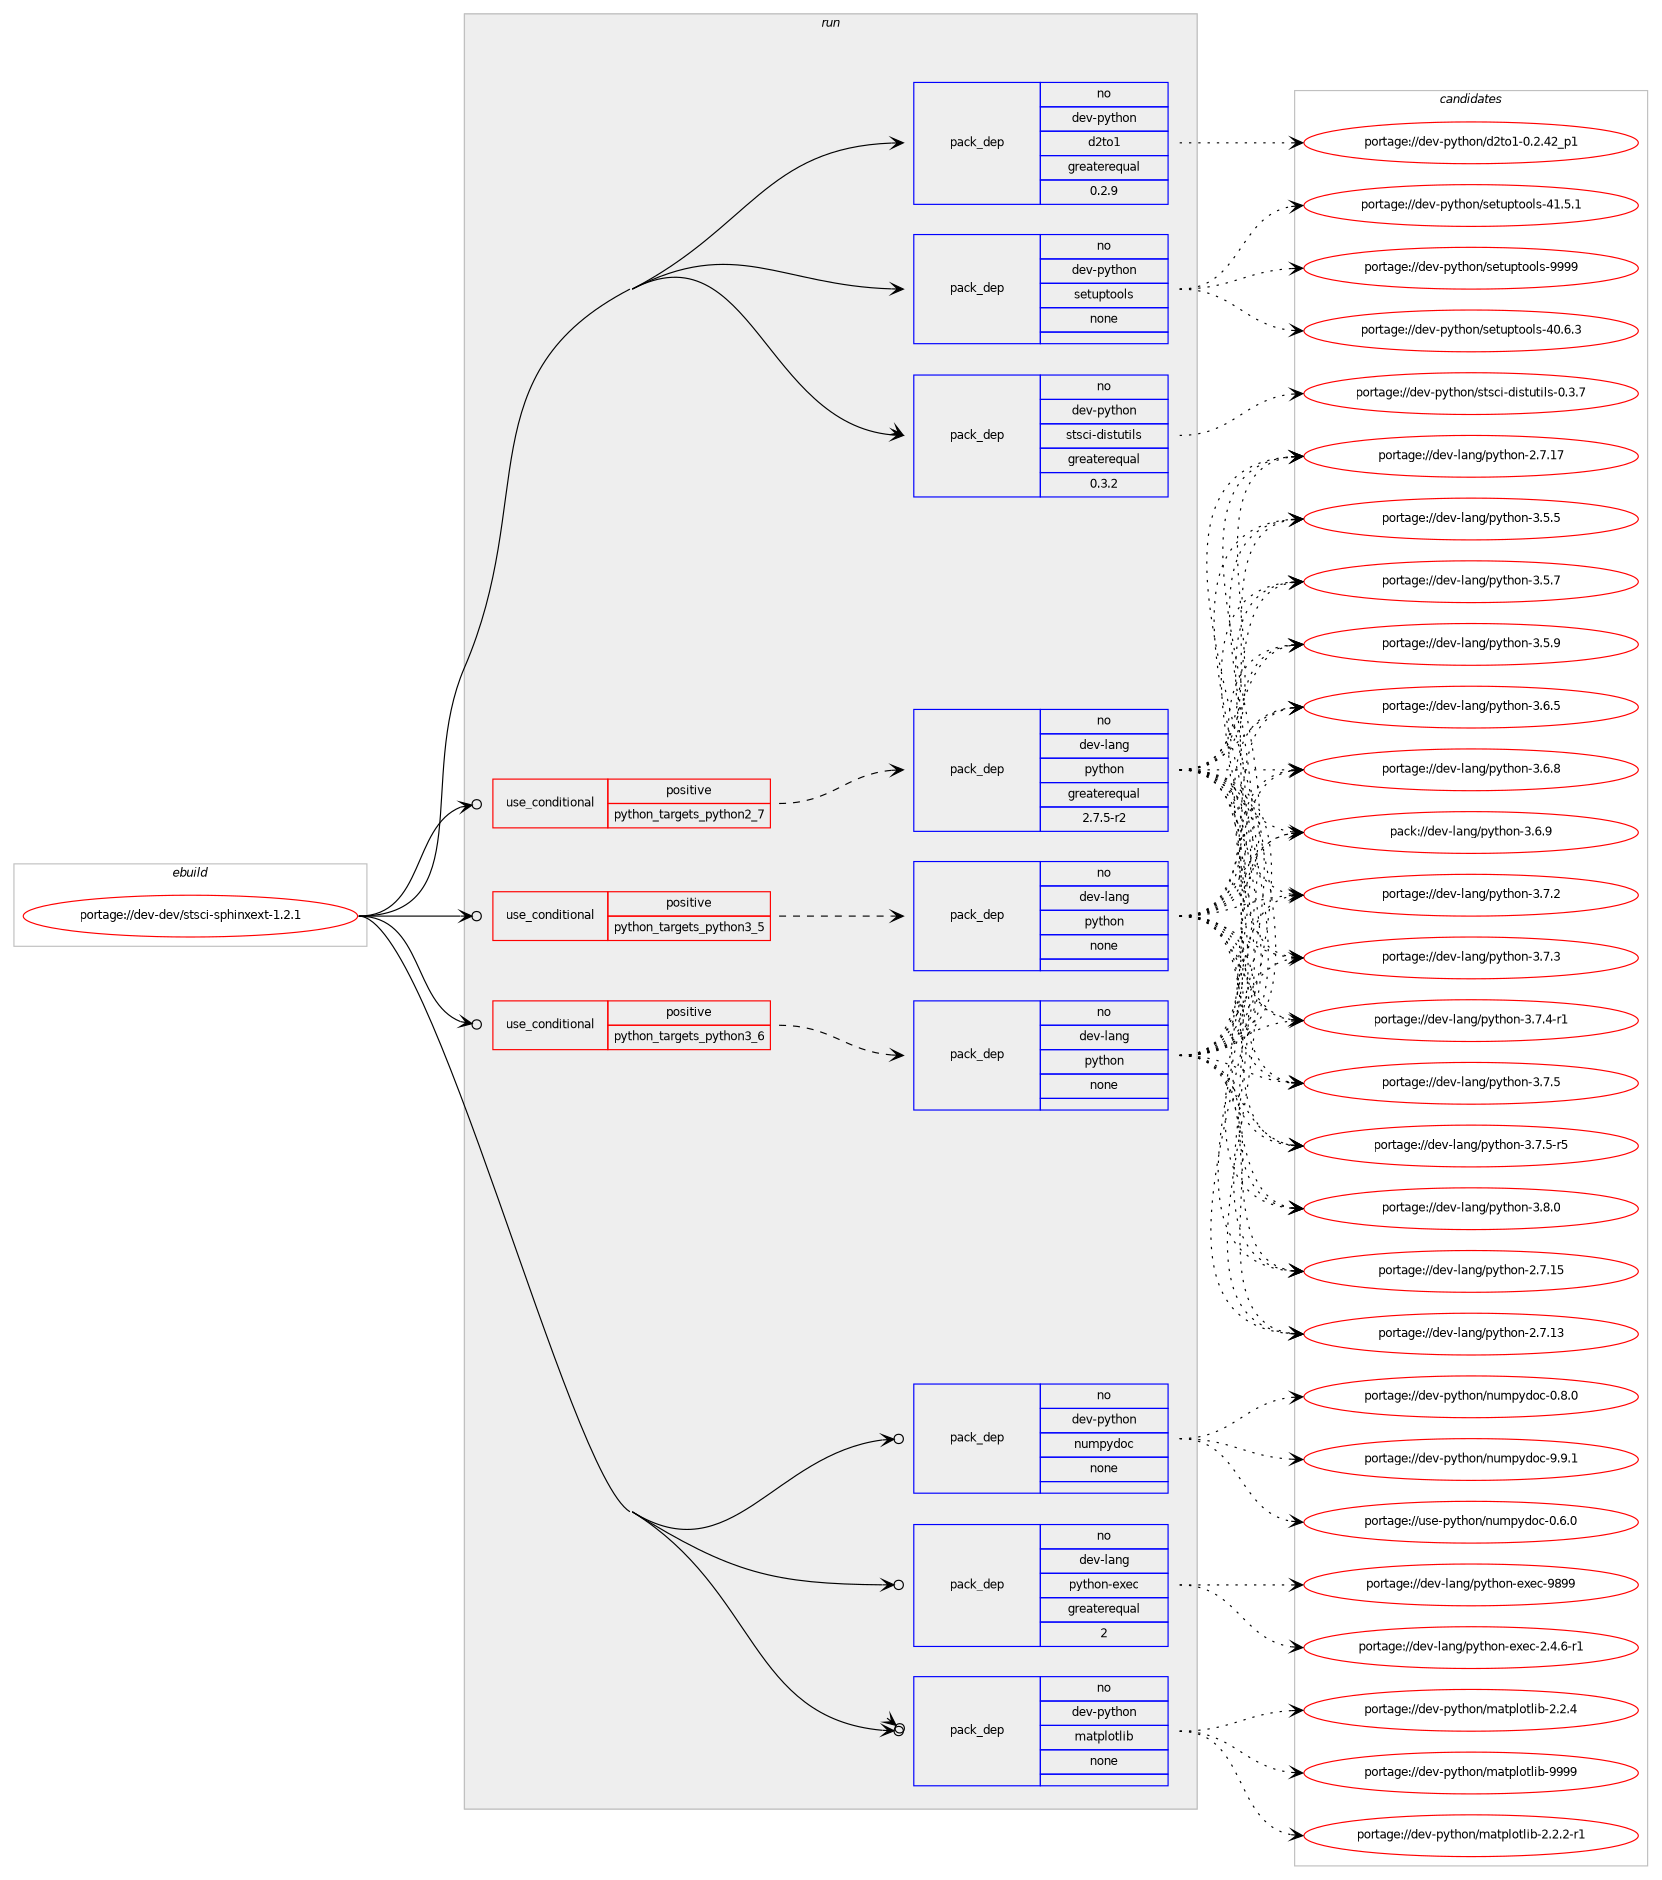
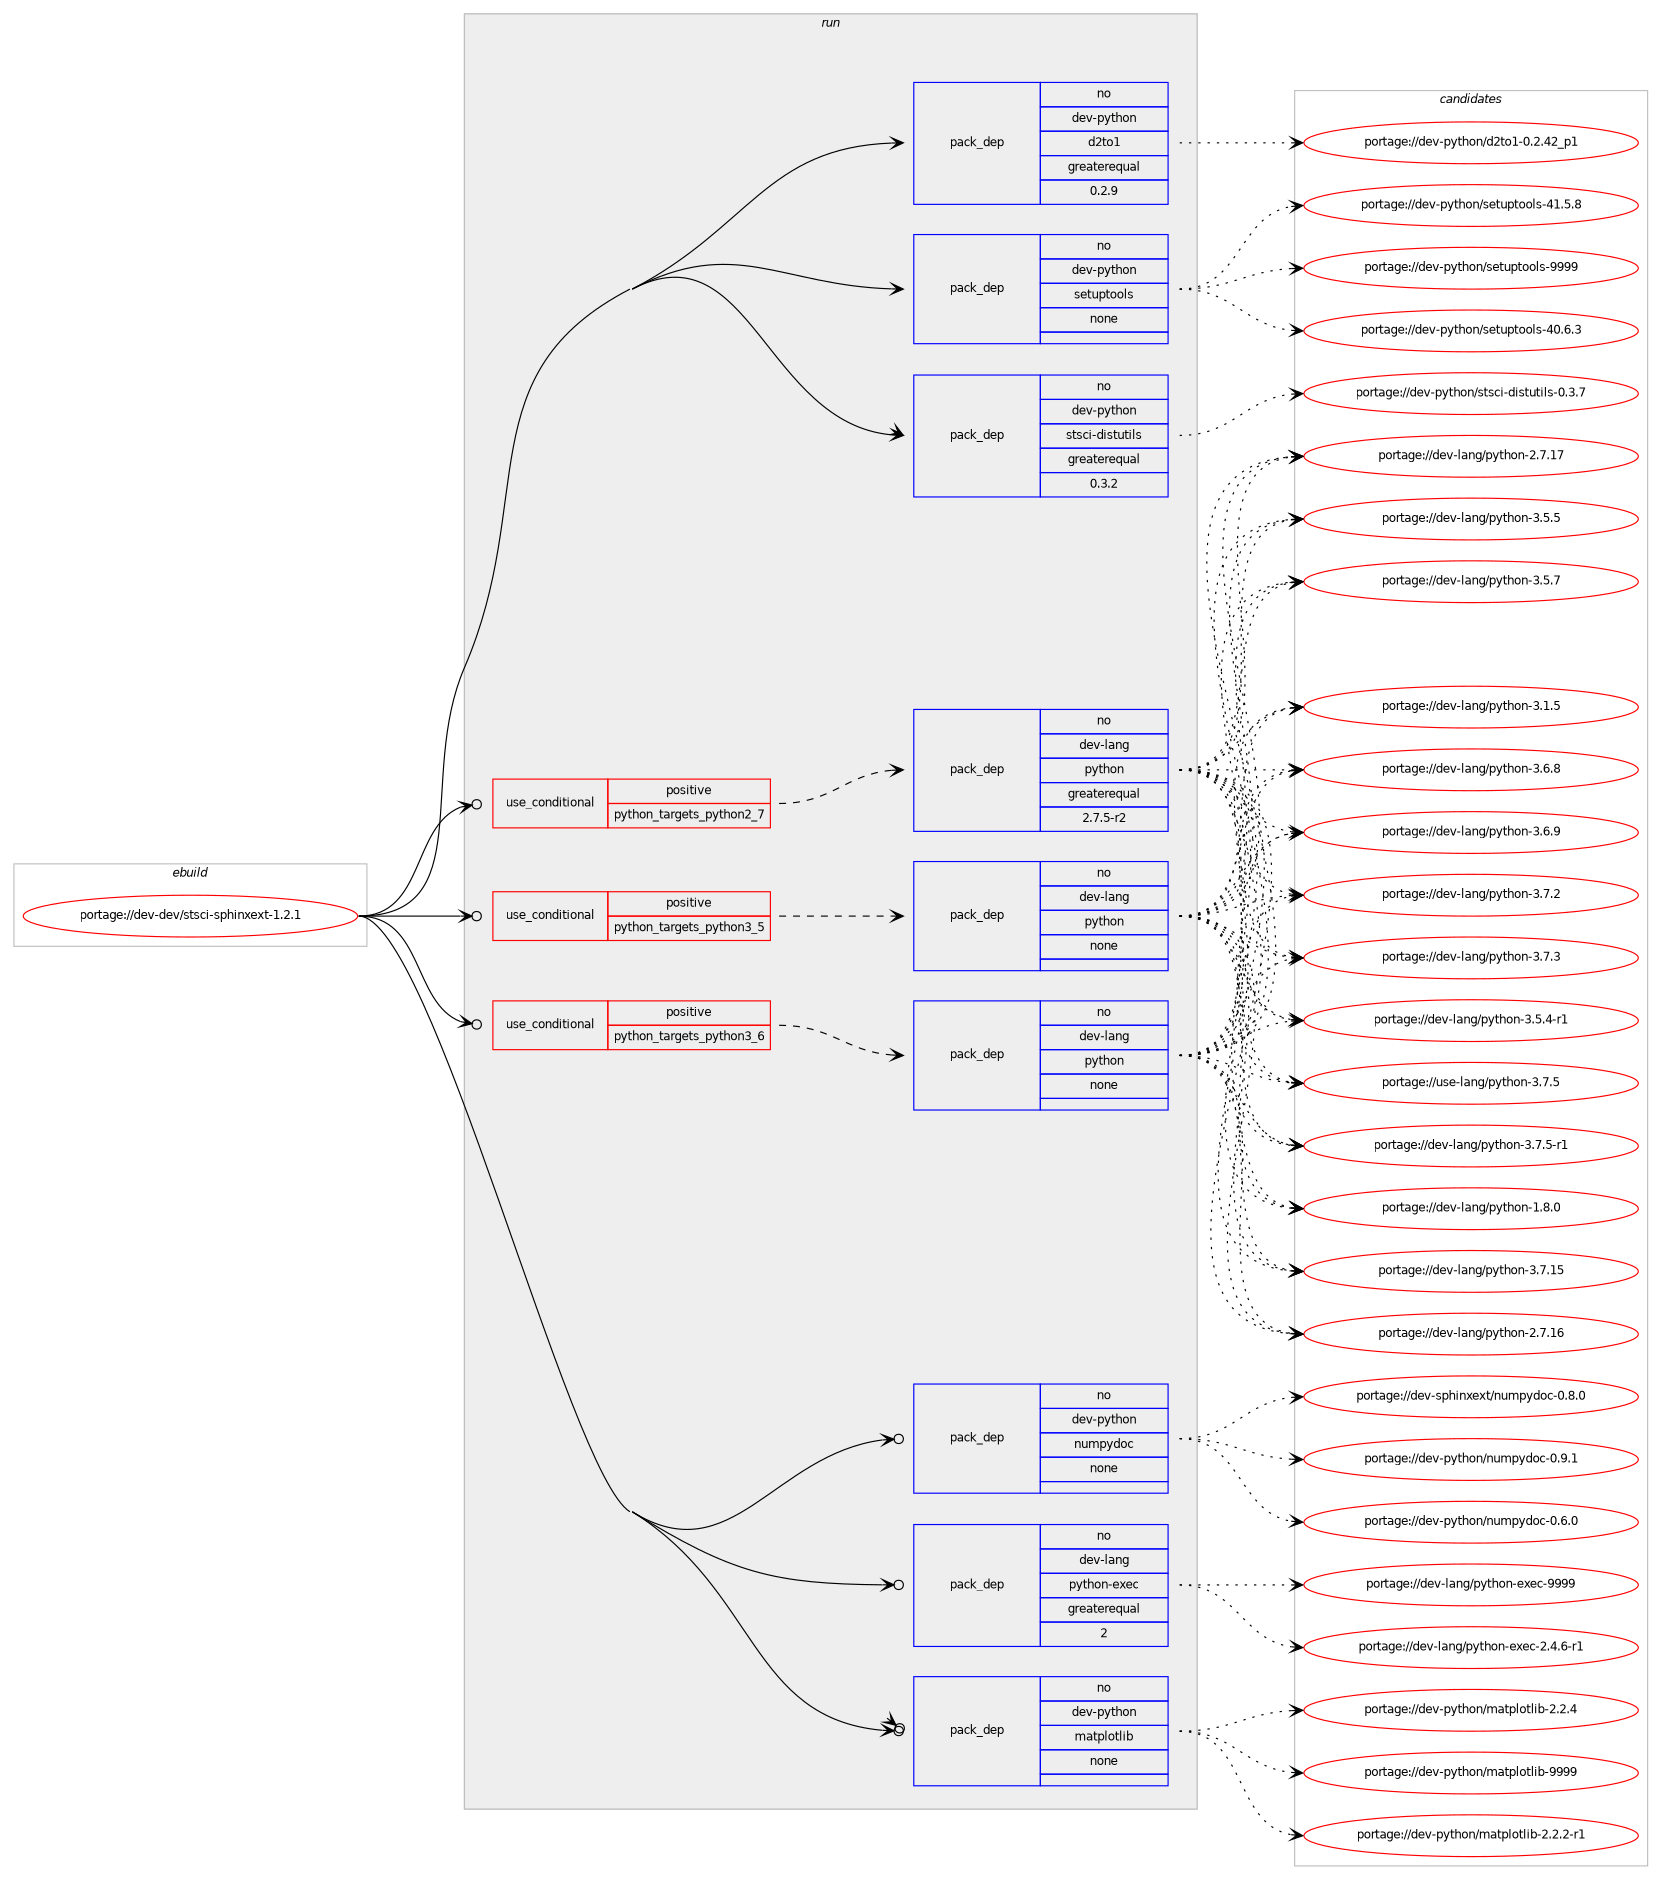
(1471, 206) -> (1471, 206)
(1471, 644) -> none
(1471, 707) -> (1471, 707)
(1471, 833) -> (1471, 833)
(1471, 1021) -> (1471, 1021)
(1471, 1083) -> (1471, 1083)
(1471, 1146) -> (1471, 1146)
(1471, 1209) -> (1471, 1209)
(1471, 1271) -> (1471, 1271)
(1471, 1334) -> (1471, 1334)
(1471, 1397) -> (1471, 1397)
(1471, 1460) -> (1471, 1460)
(1471, 1522) -> (1471, 1522)
(1471, 1585) -> (1471, 1585)
